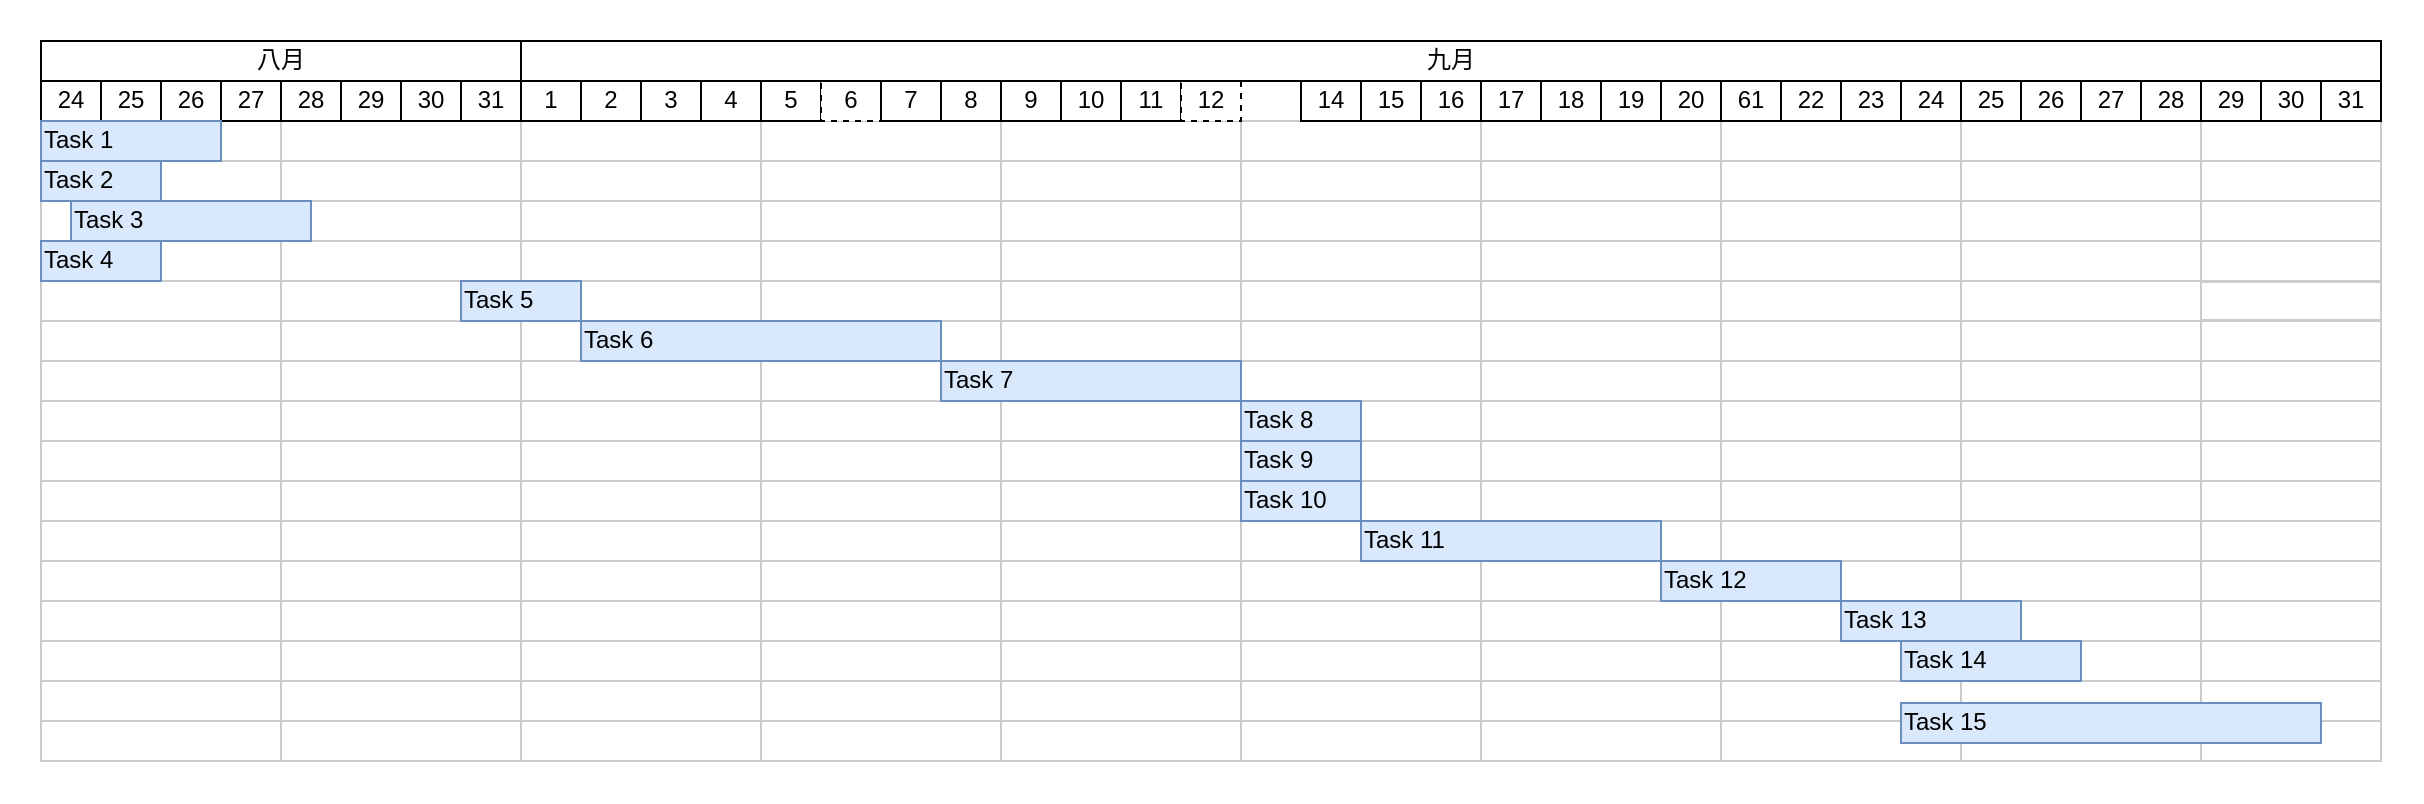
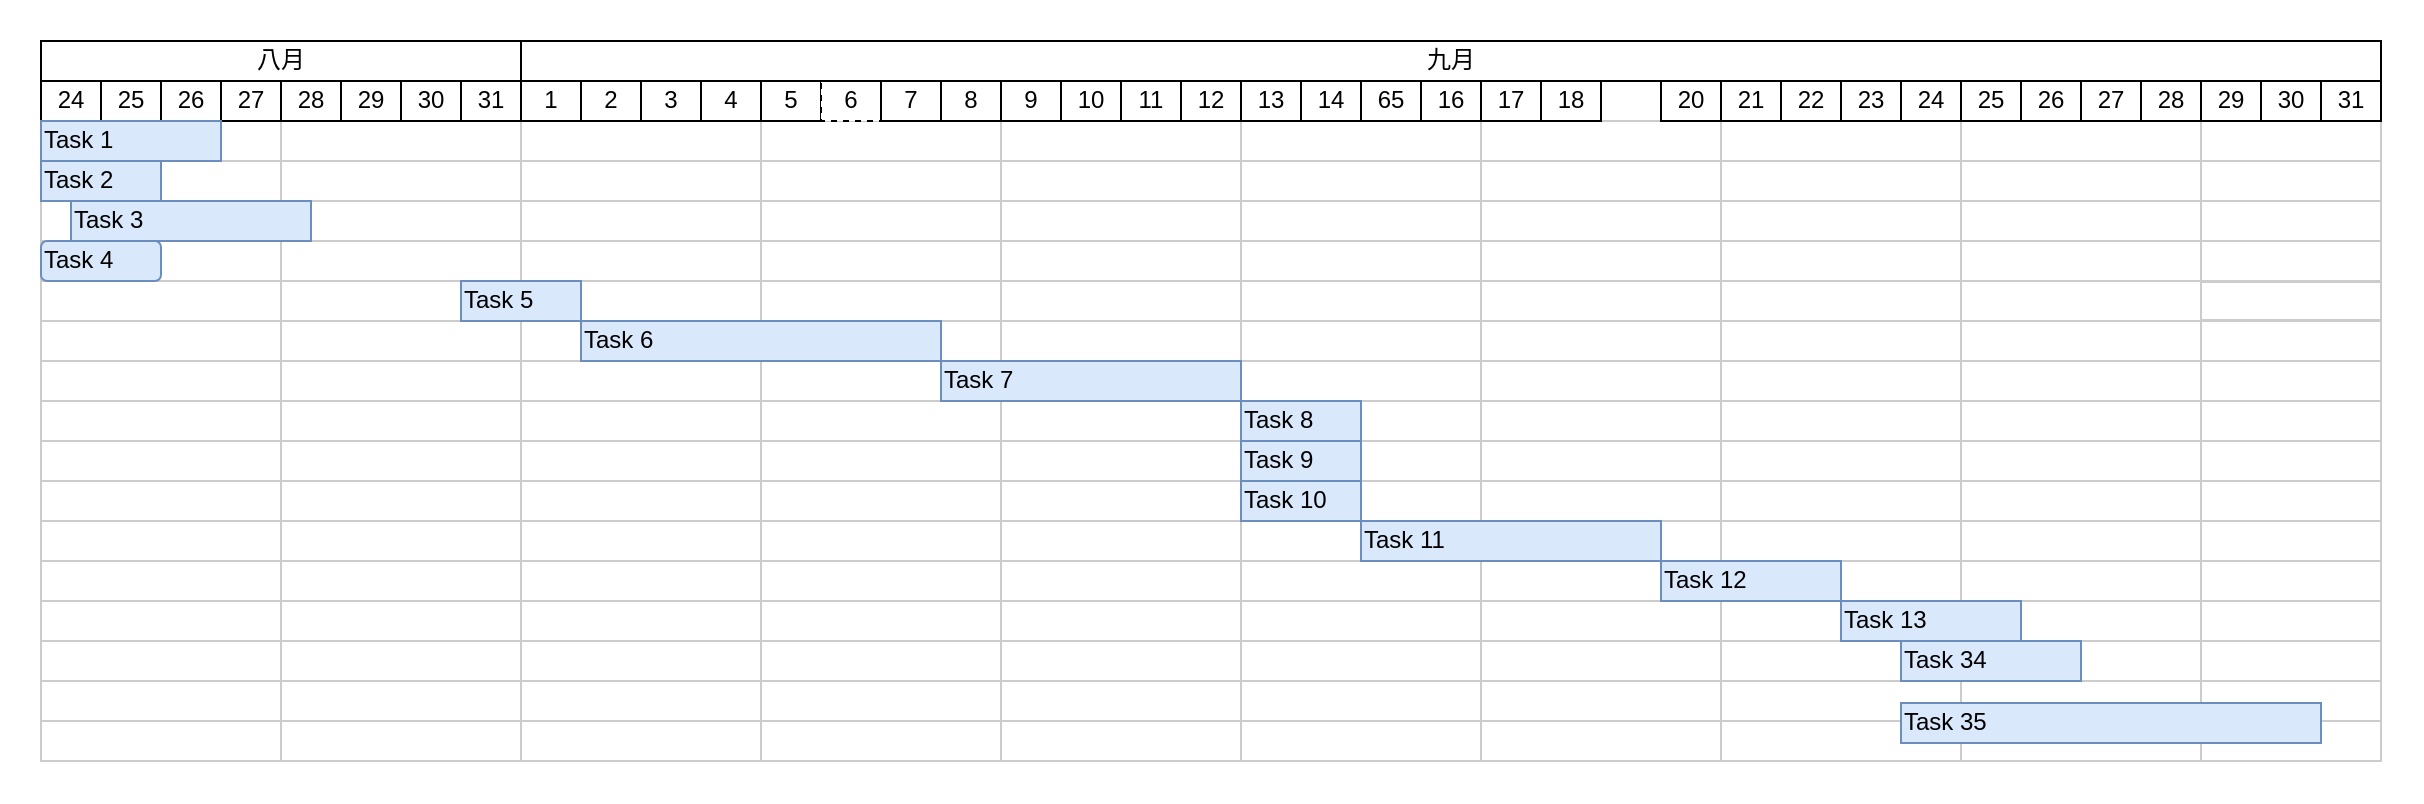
(1211, 101) -> (1211, 101)
none -> (1271, 101)
(1392, 101) -> (1392, 101)
(1631, 101) -> none
(1752, 101) -> (1752, 101)
(101, 261) -> (101, 261)
(1949, 661) -> (1949, 661)
(1949, 723) -> (1949, 723)
